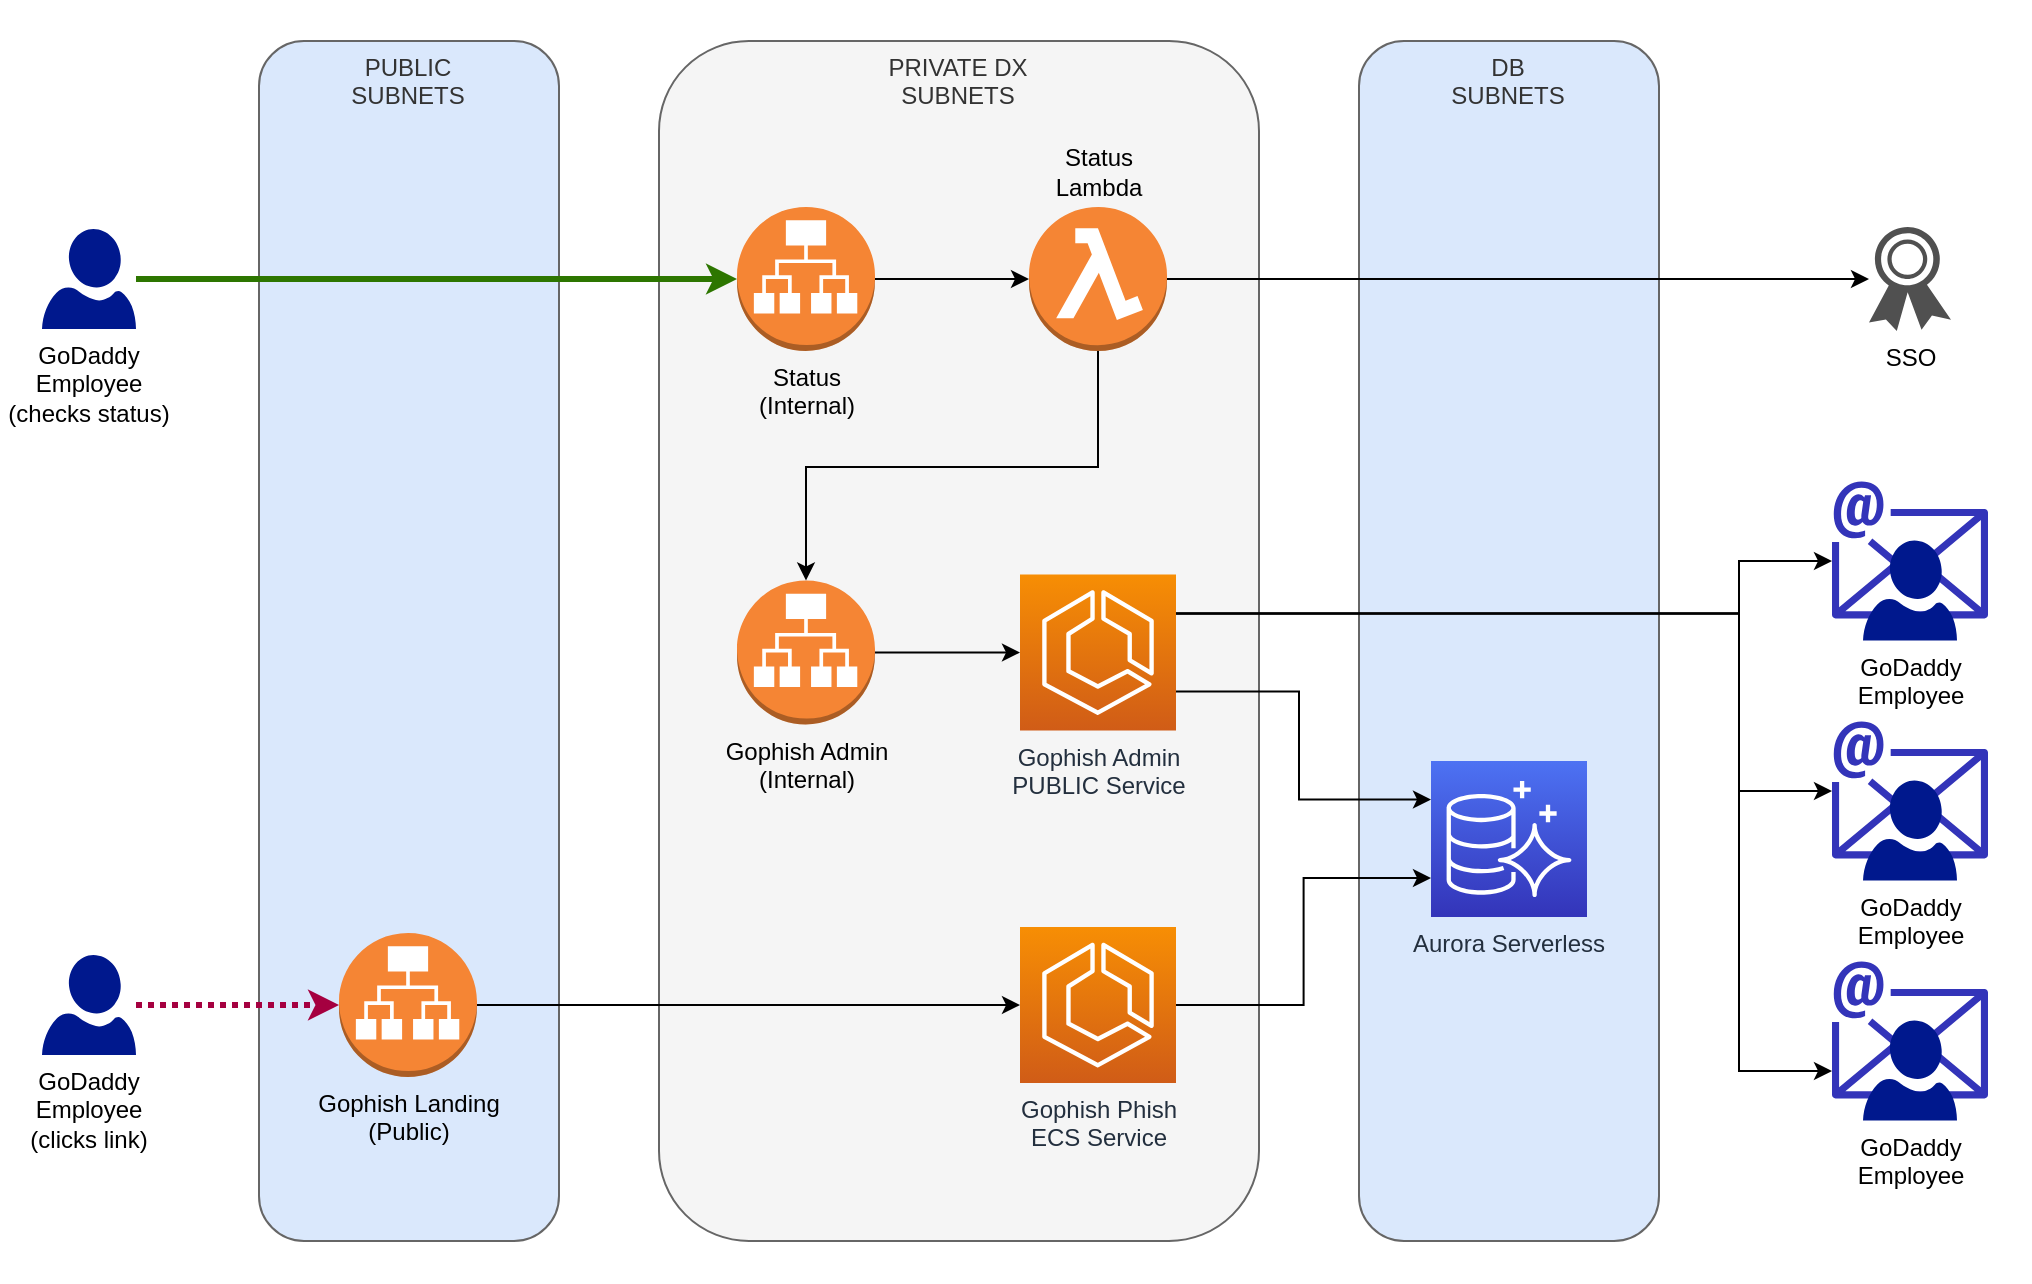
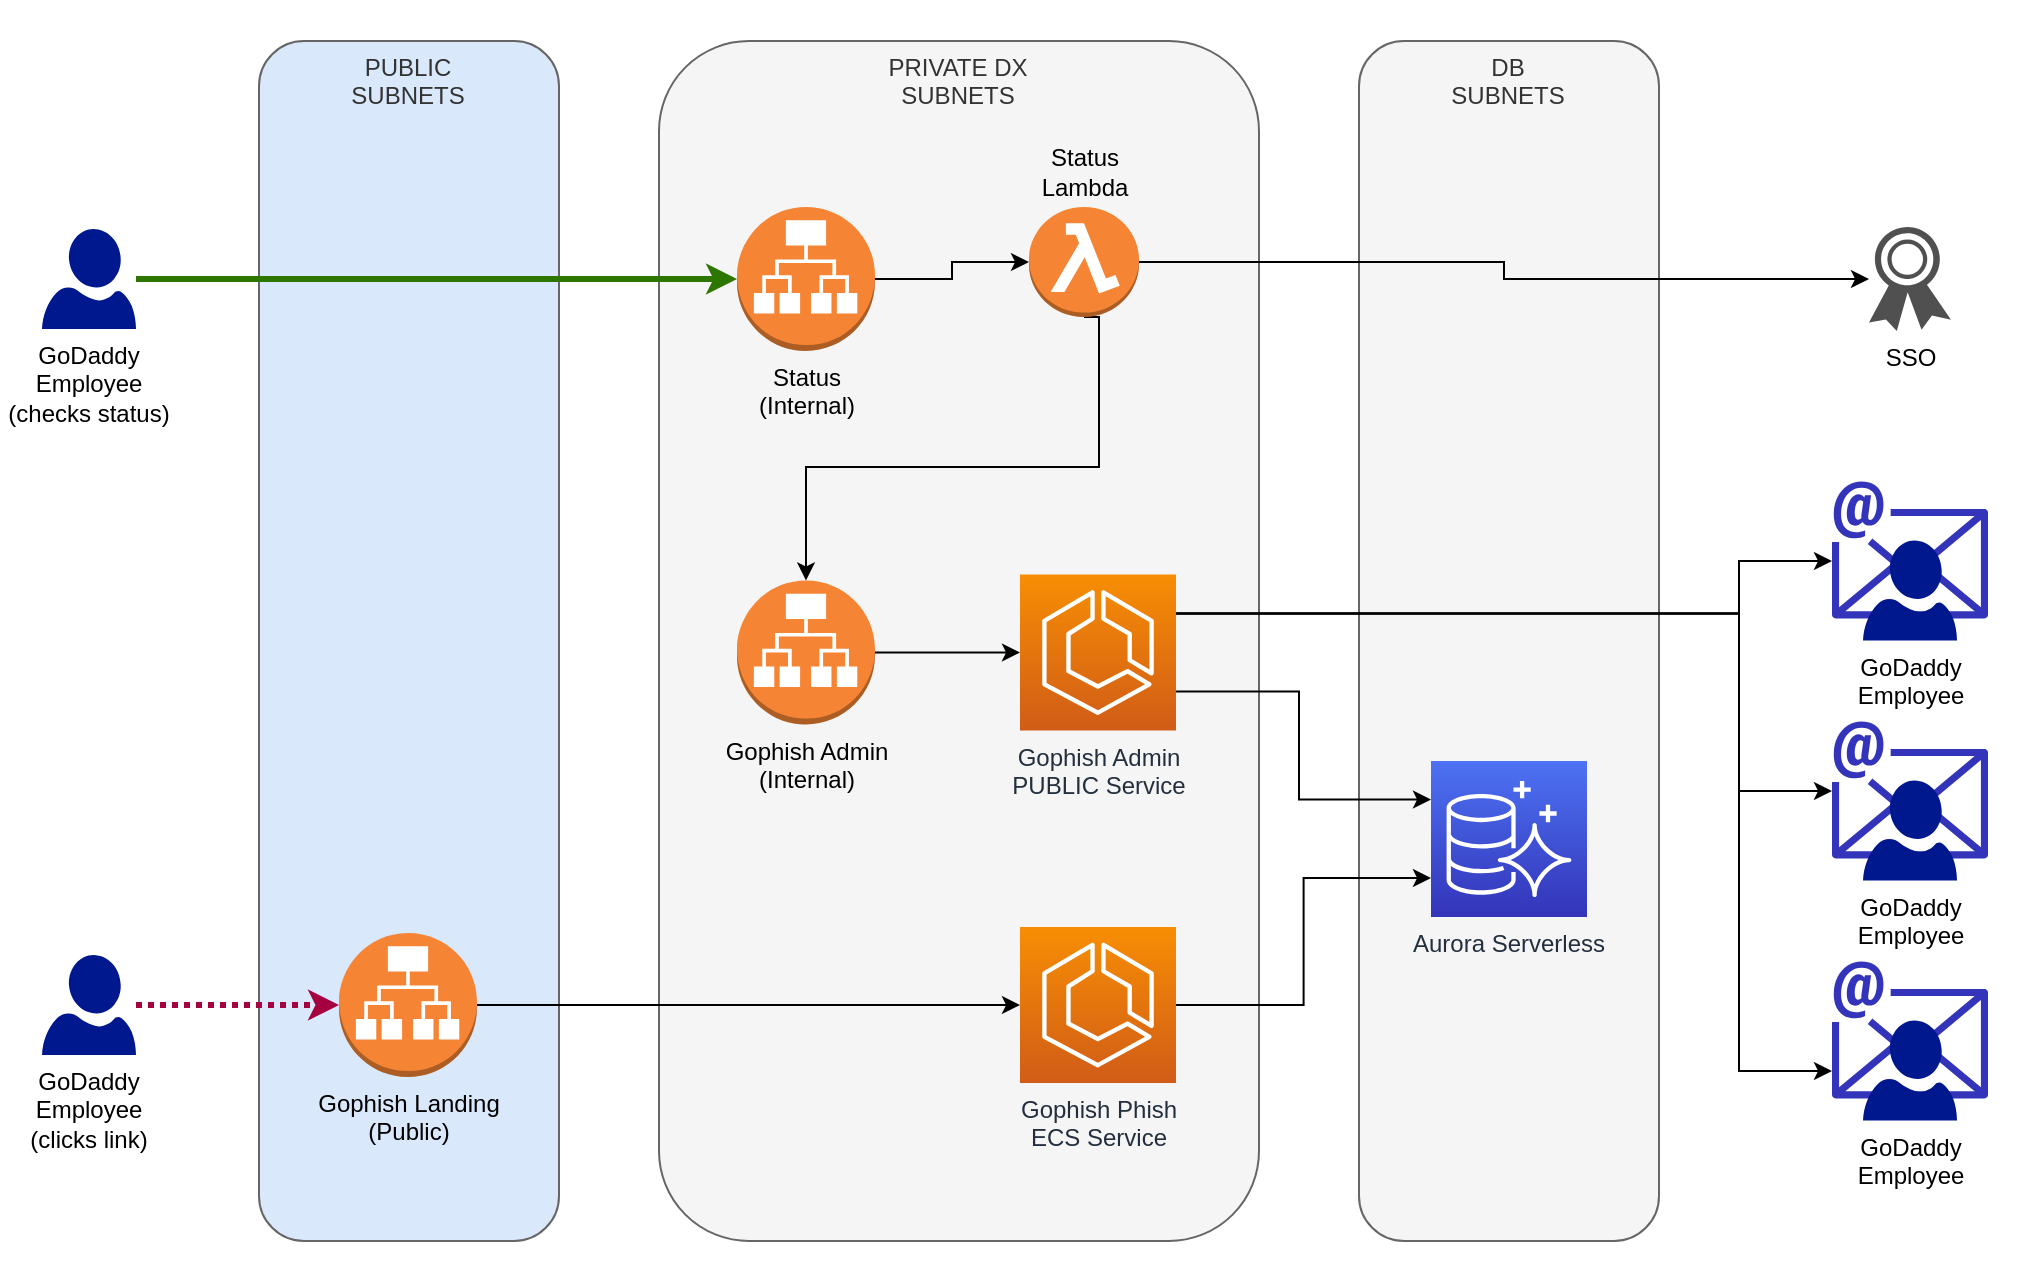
(1098, 279) -> (1084, 262)
(1509, 641) -> (1509, 641)
